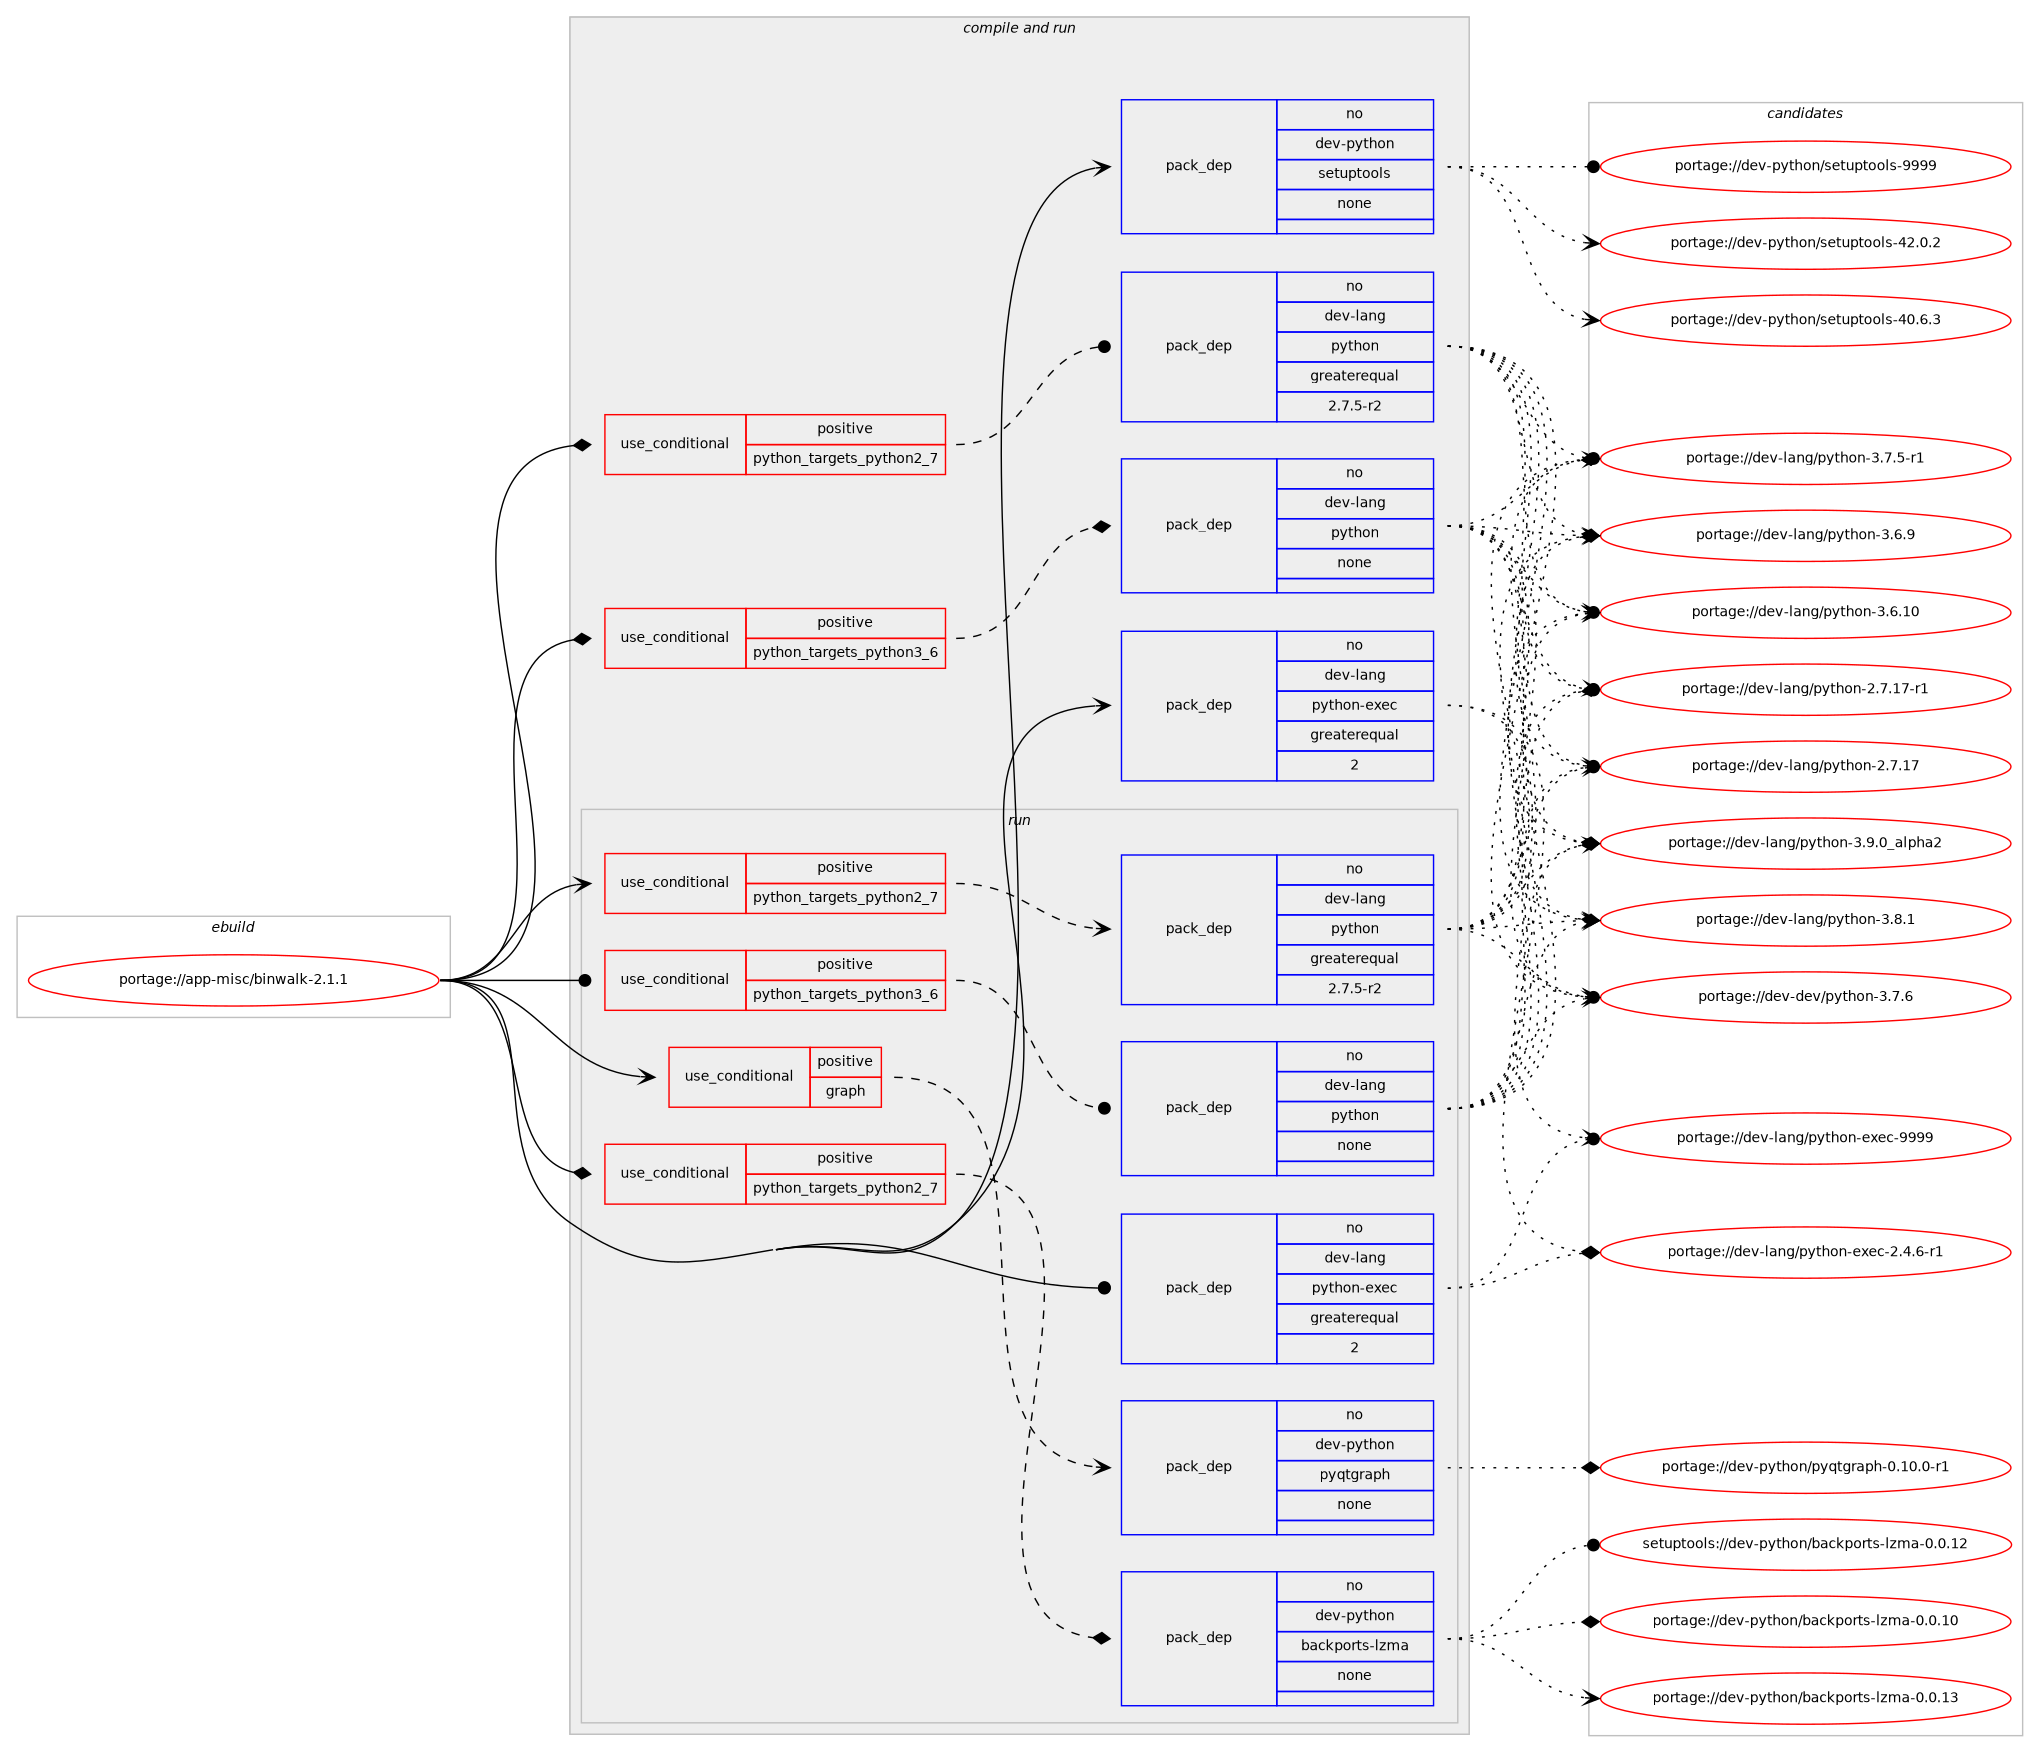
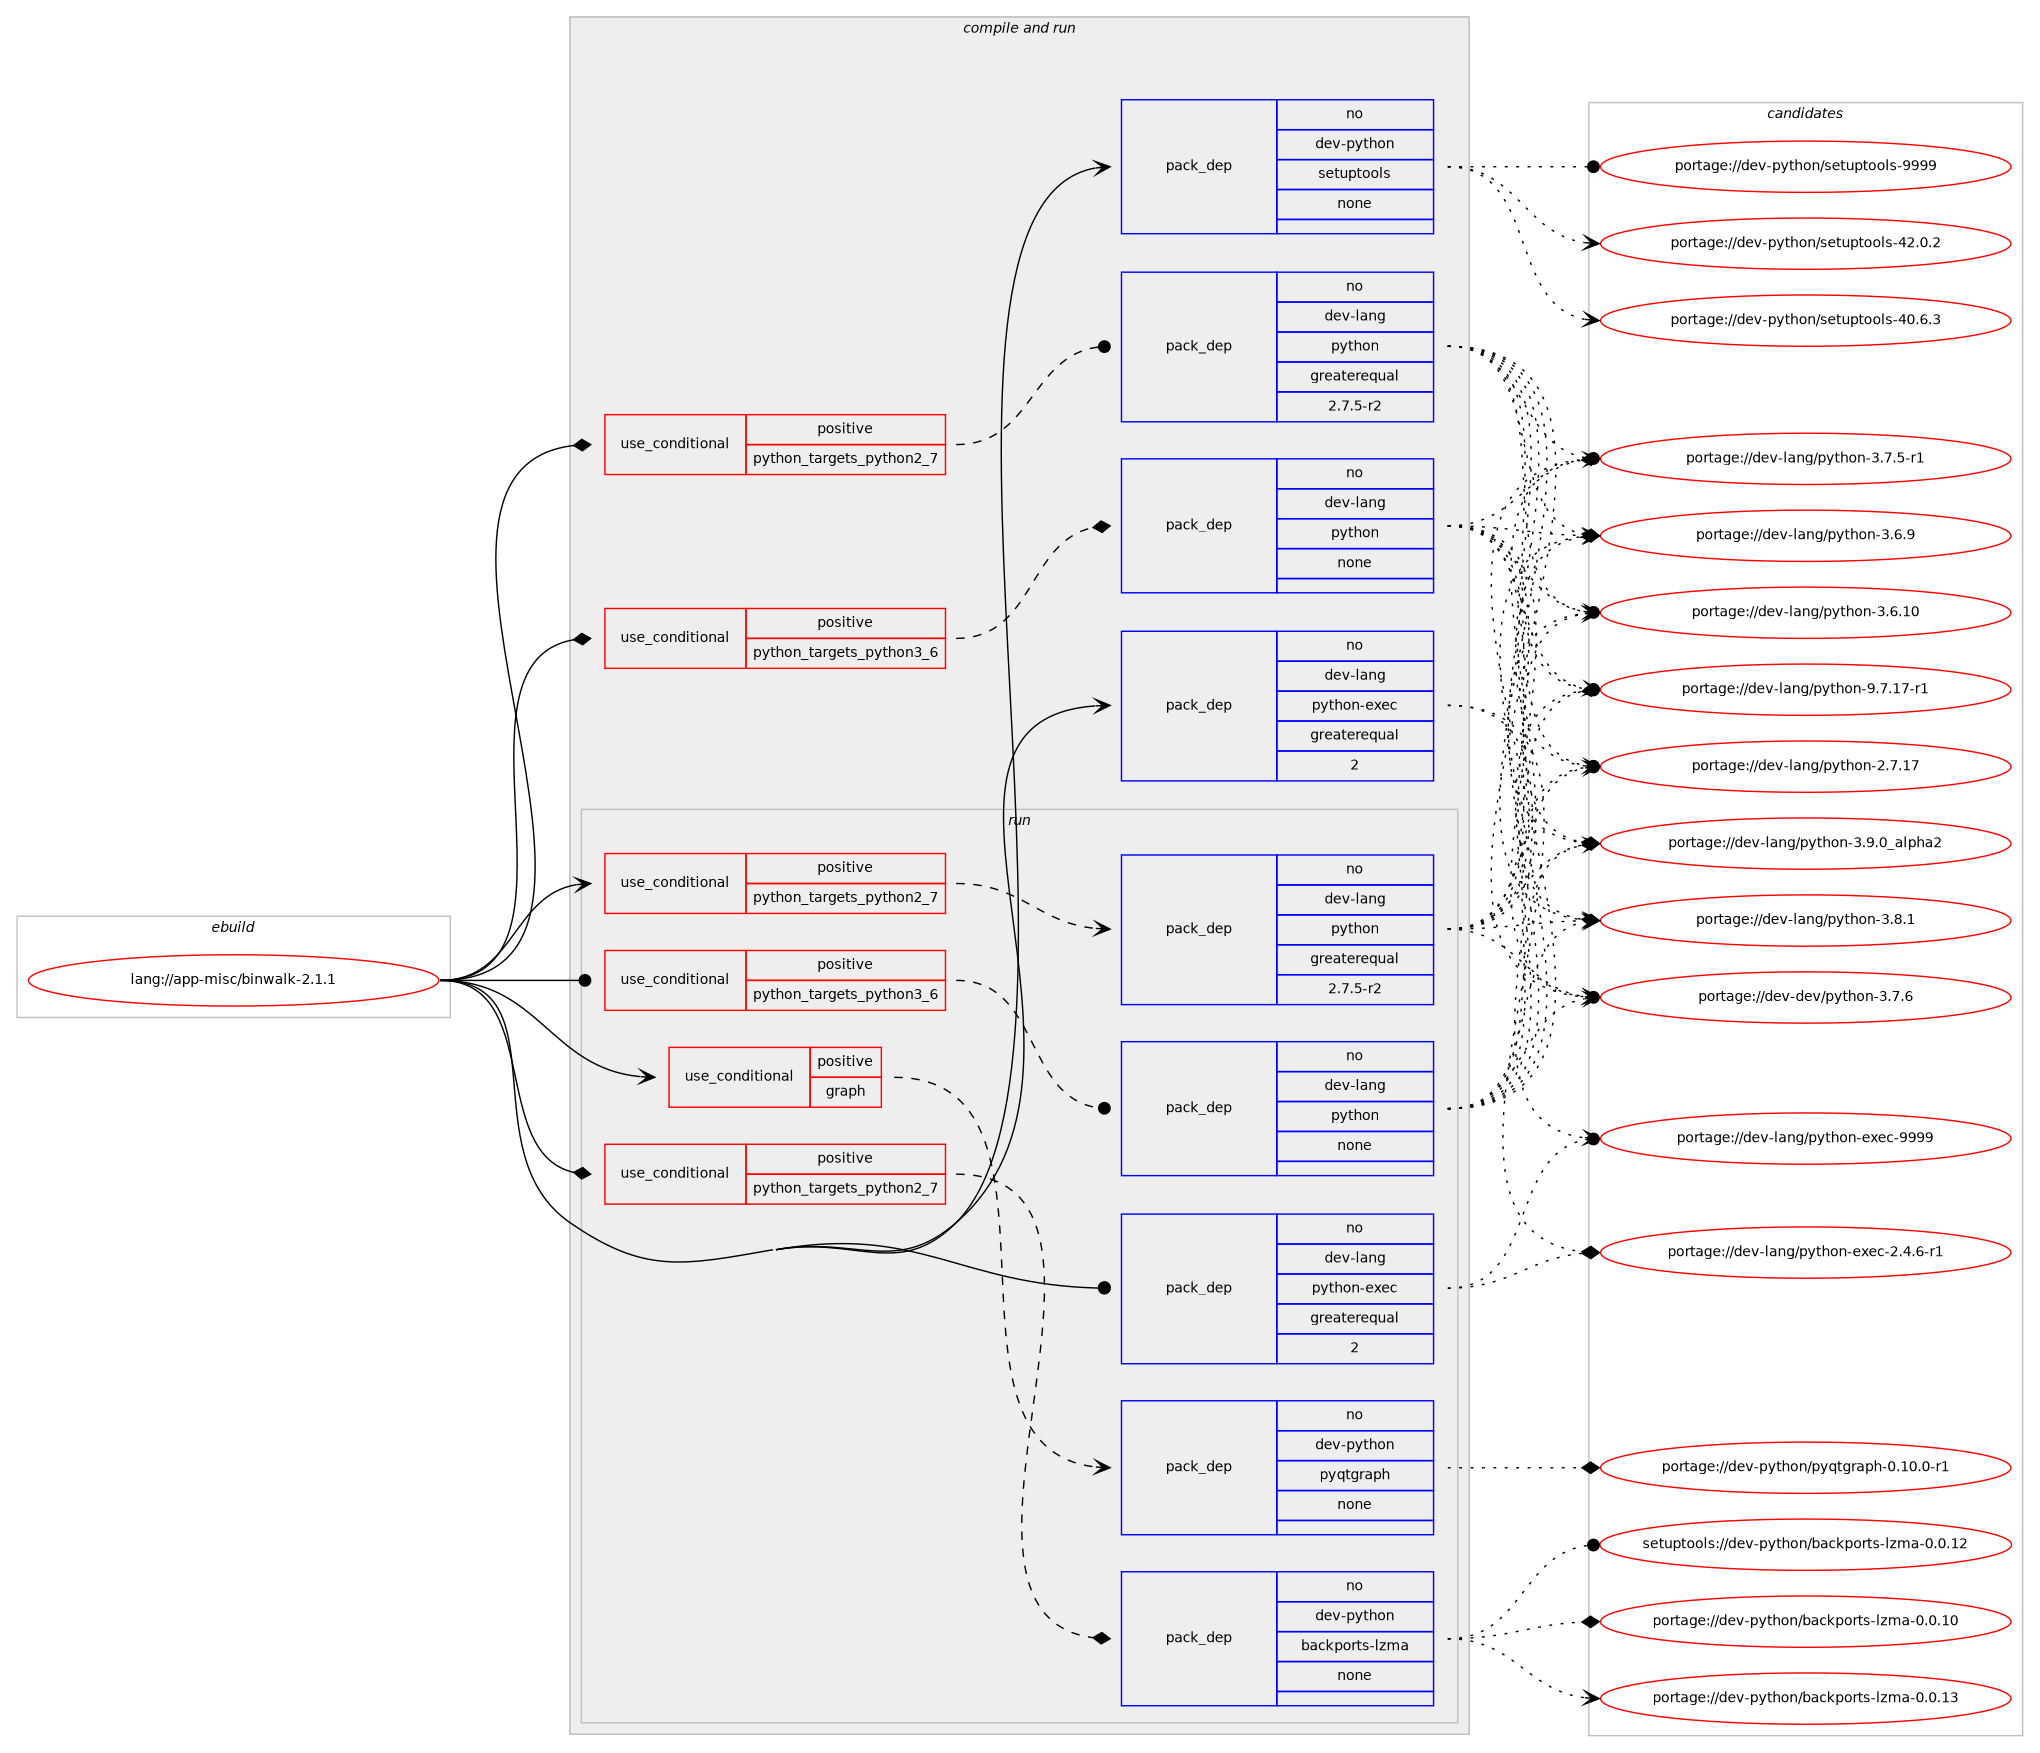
(1806, 690) -> (1806, 690)
(234, 980) -> (234, 980)
